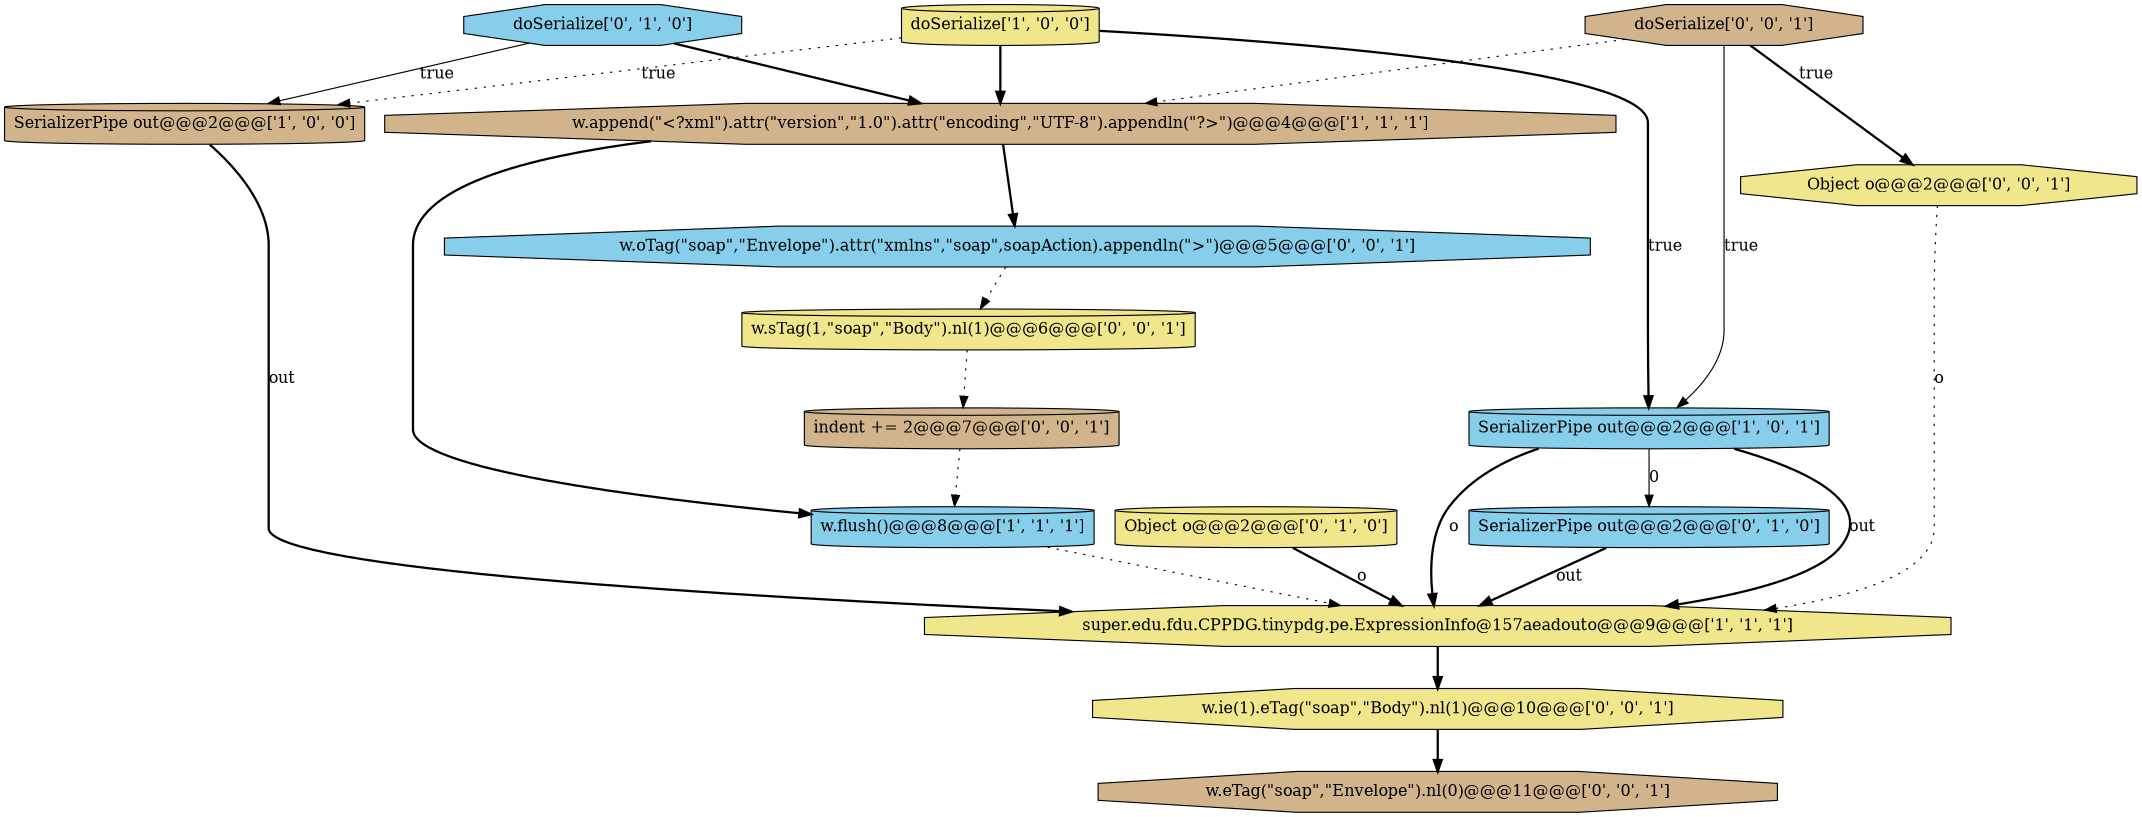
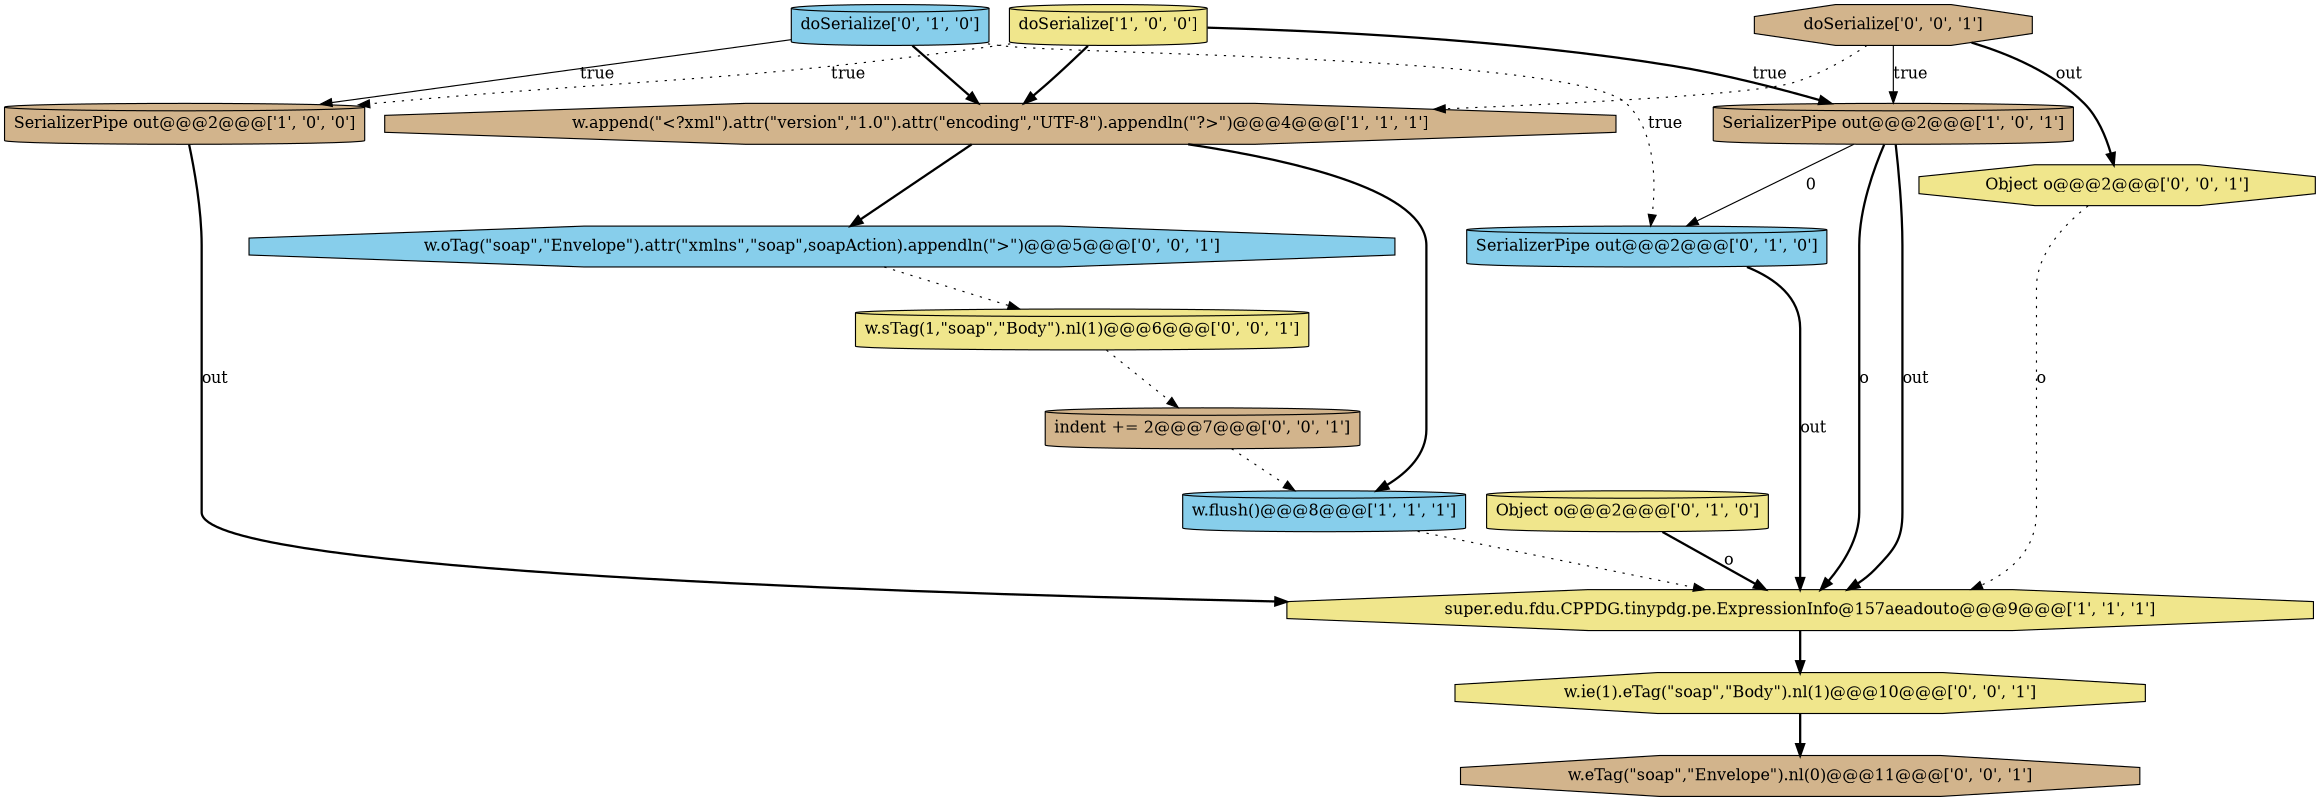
(603, 25) -> (890, 25)
none -> (1368, 63)
(1817, 74) -> (2069, 74)
(1649, 428) -> (1893, 124)
